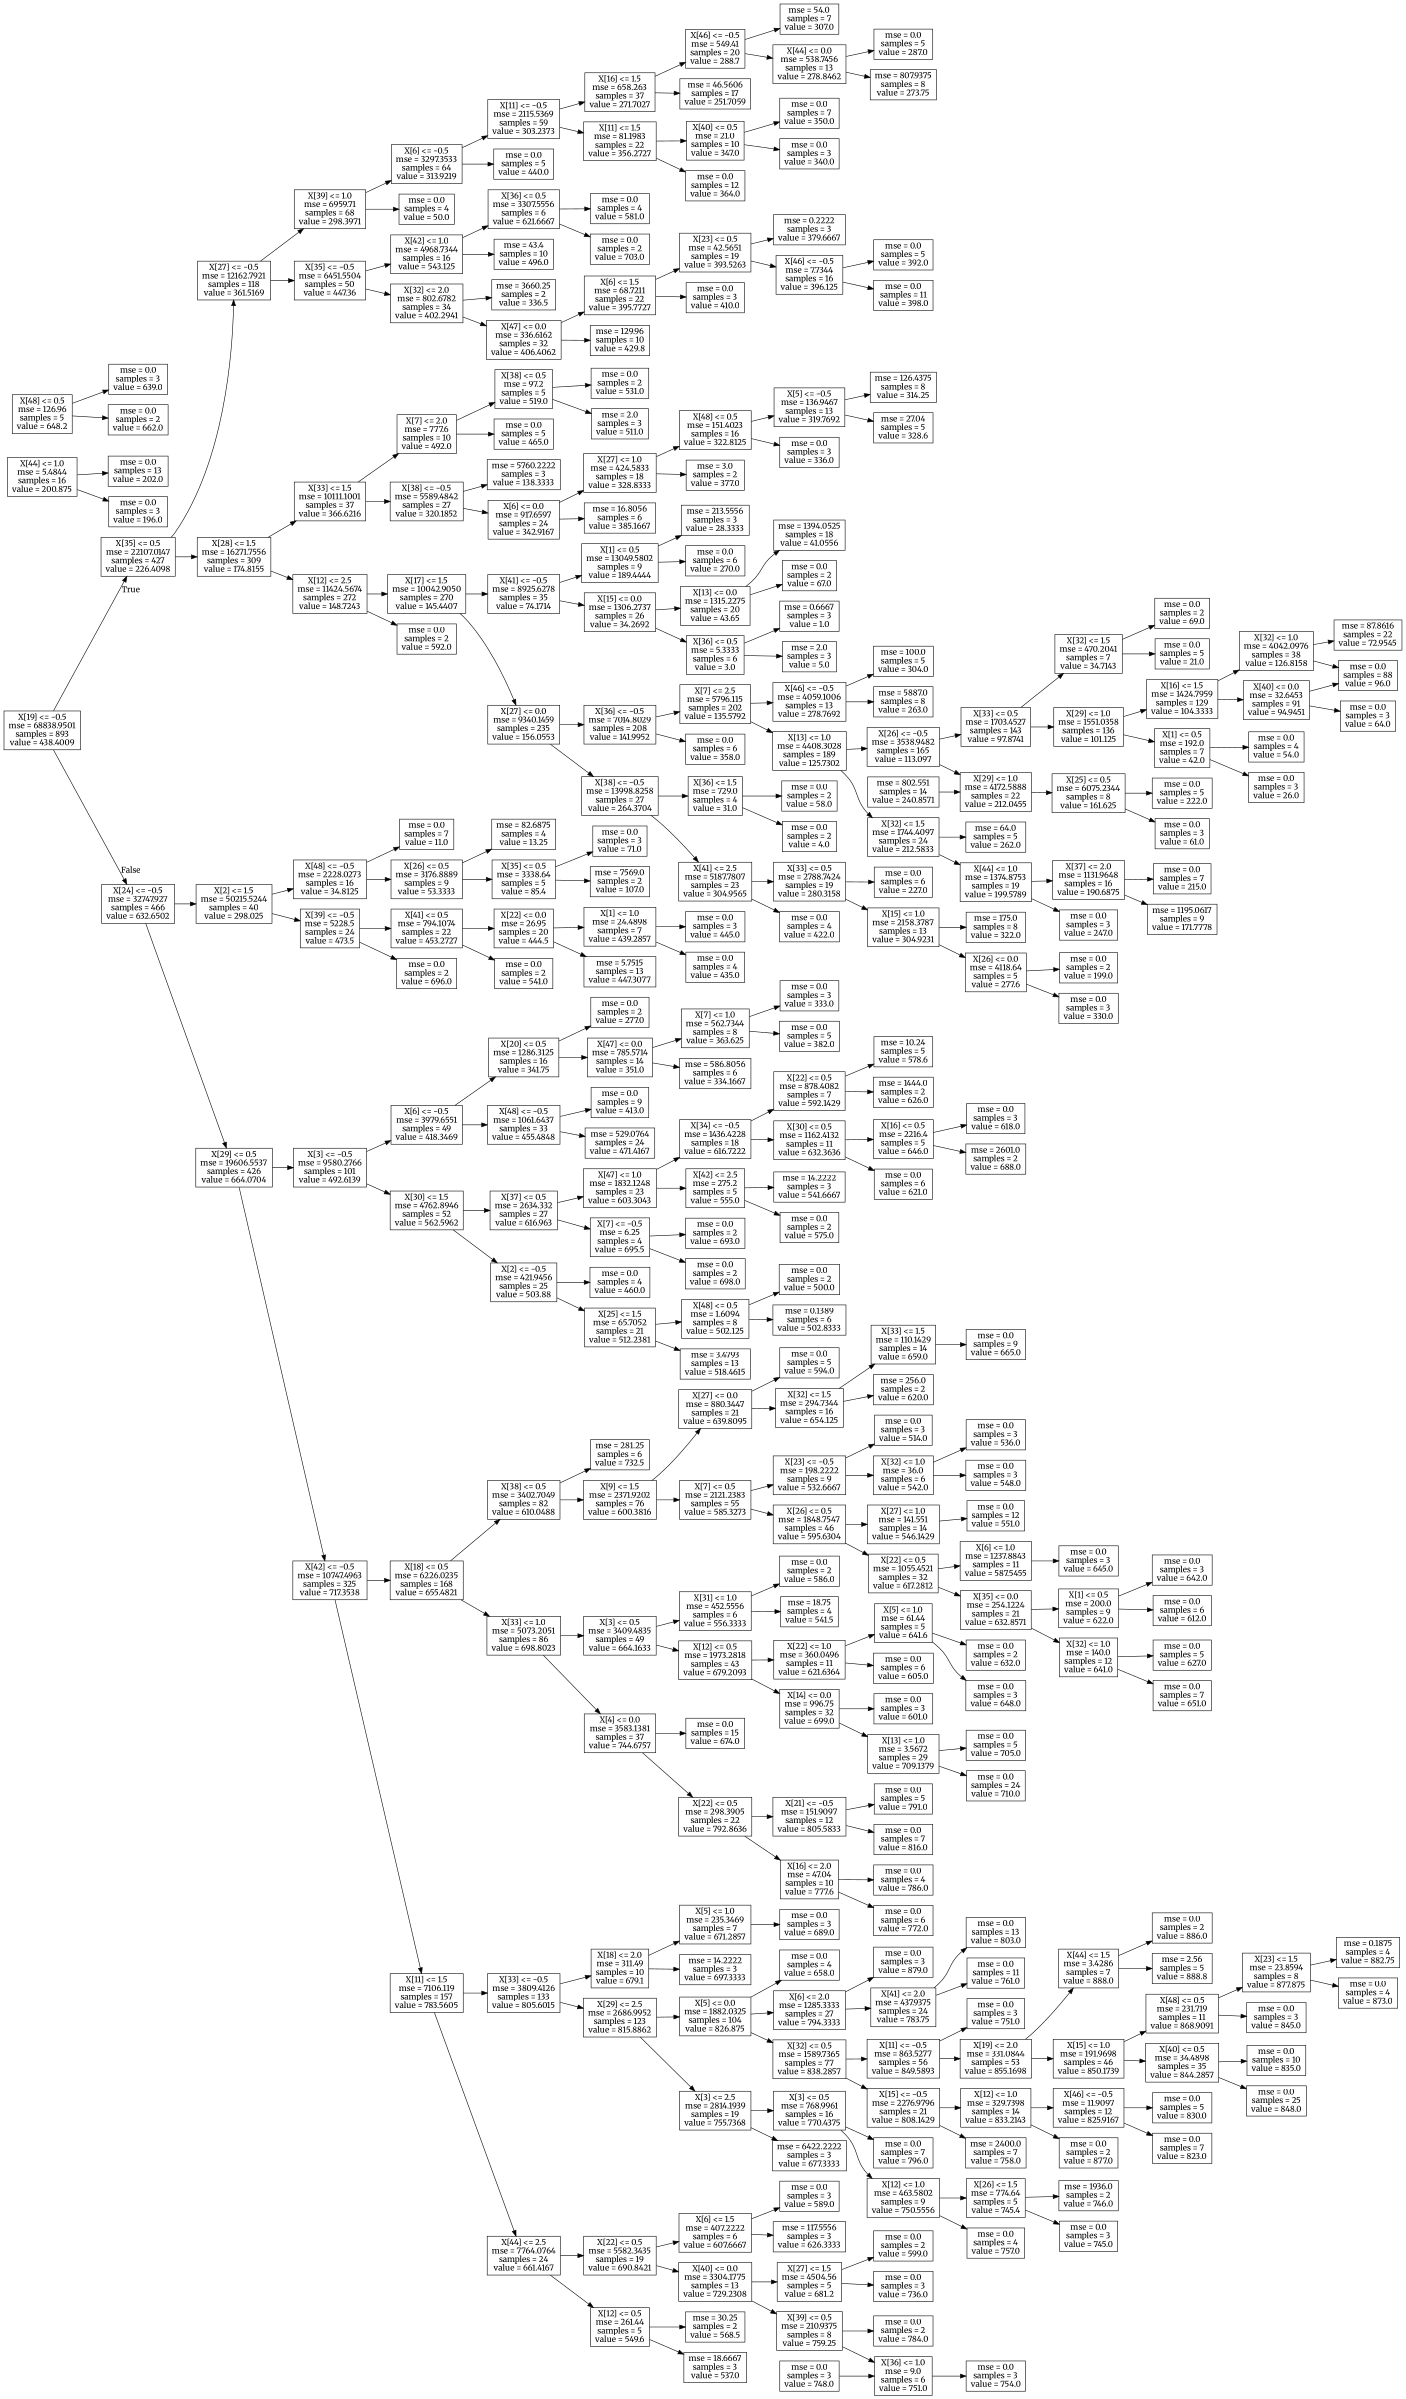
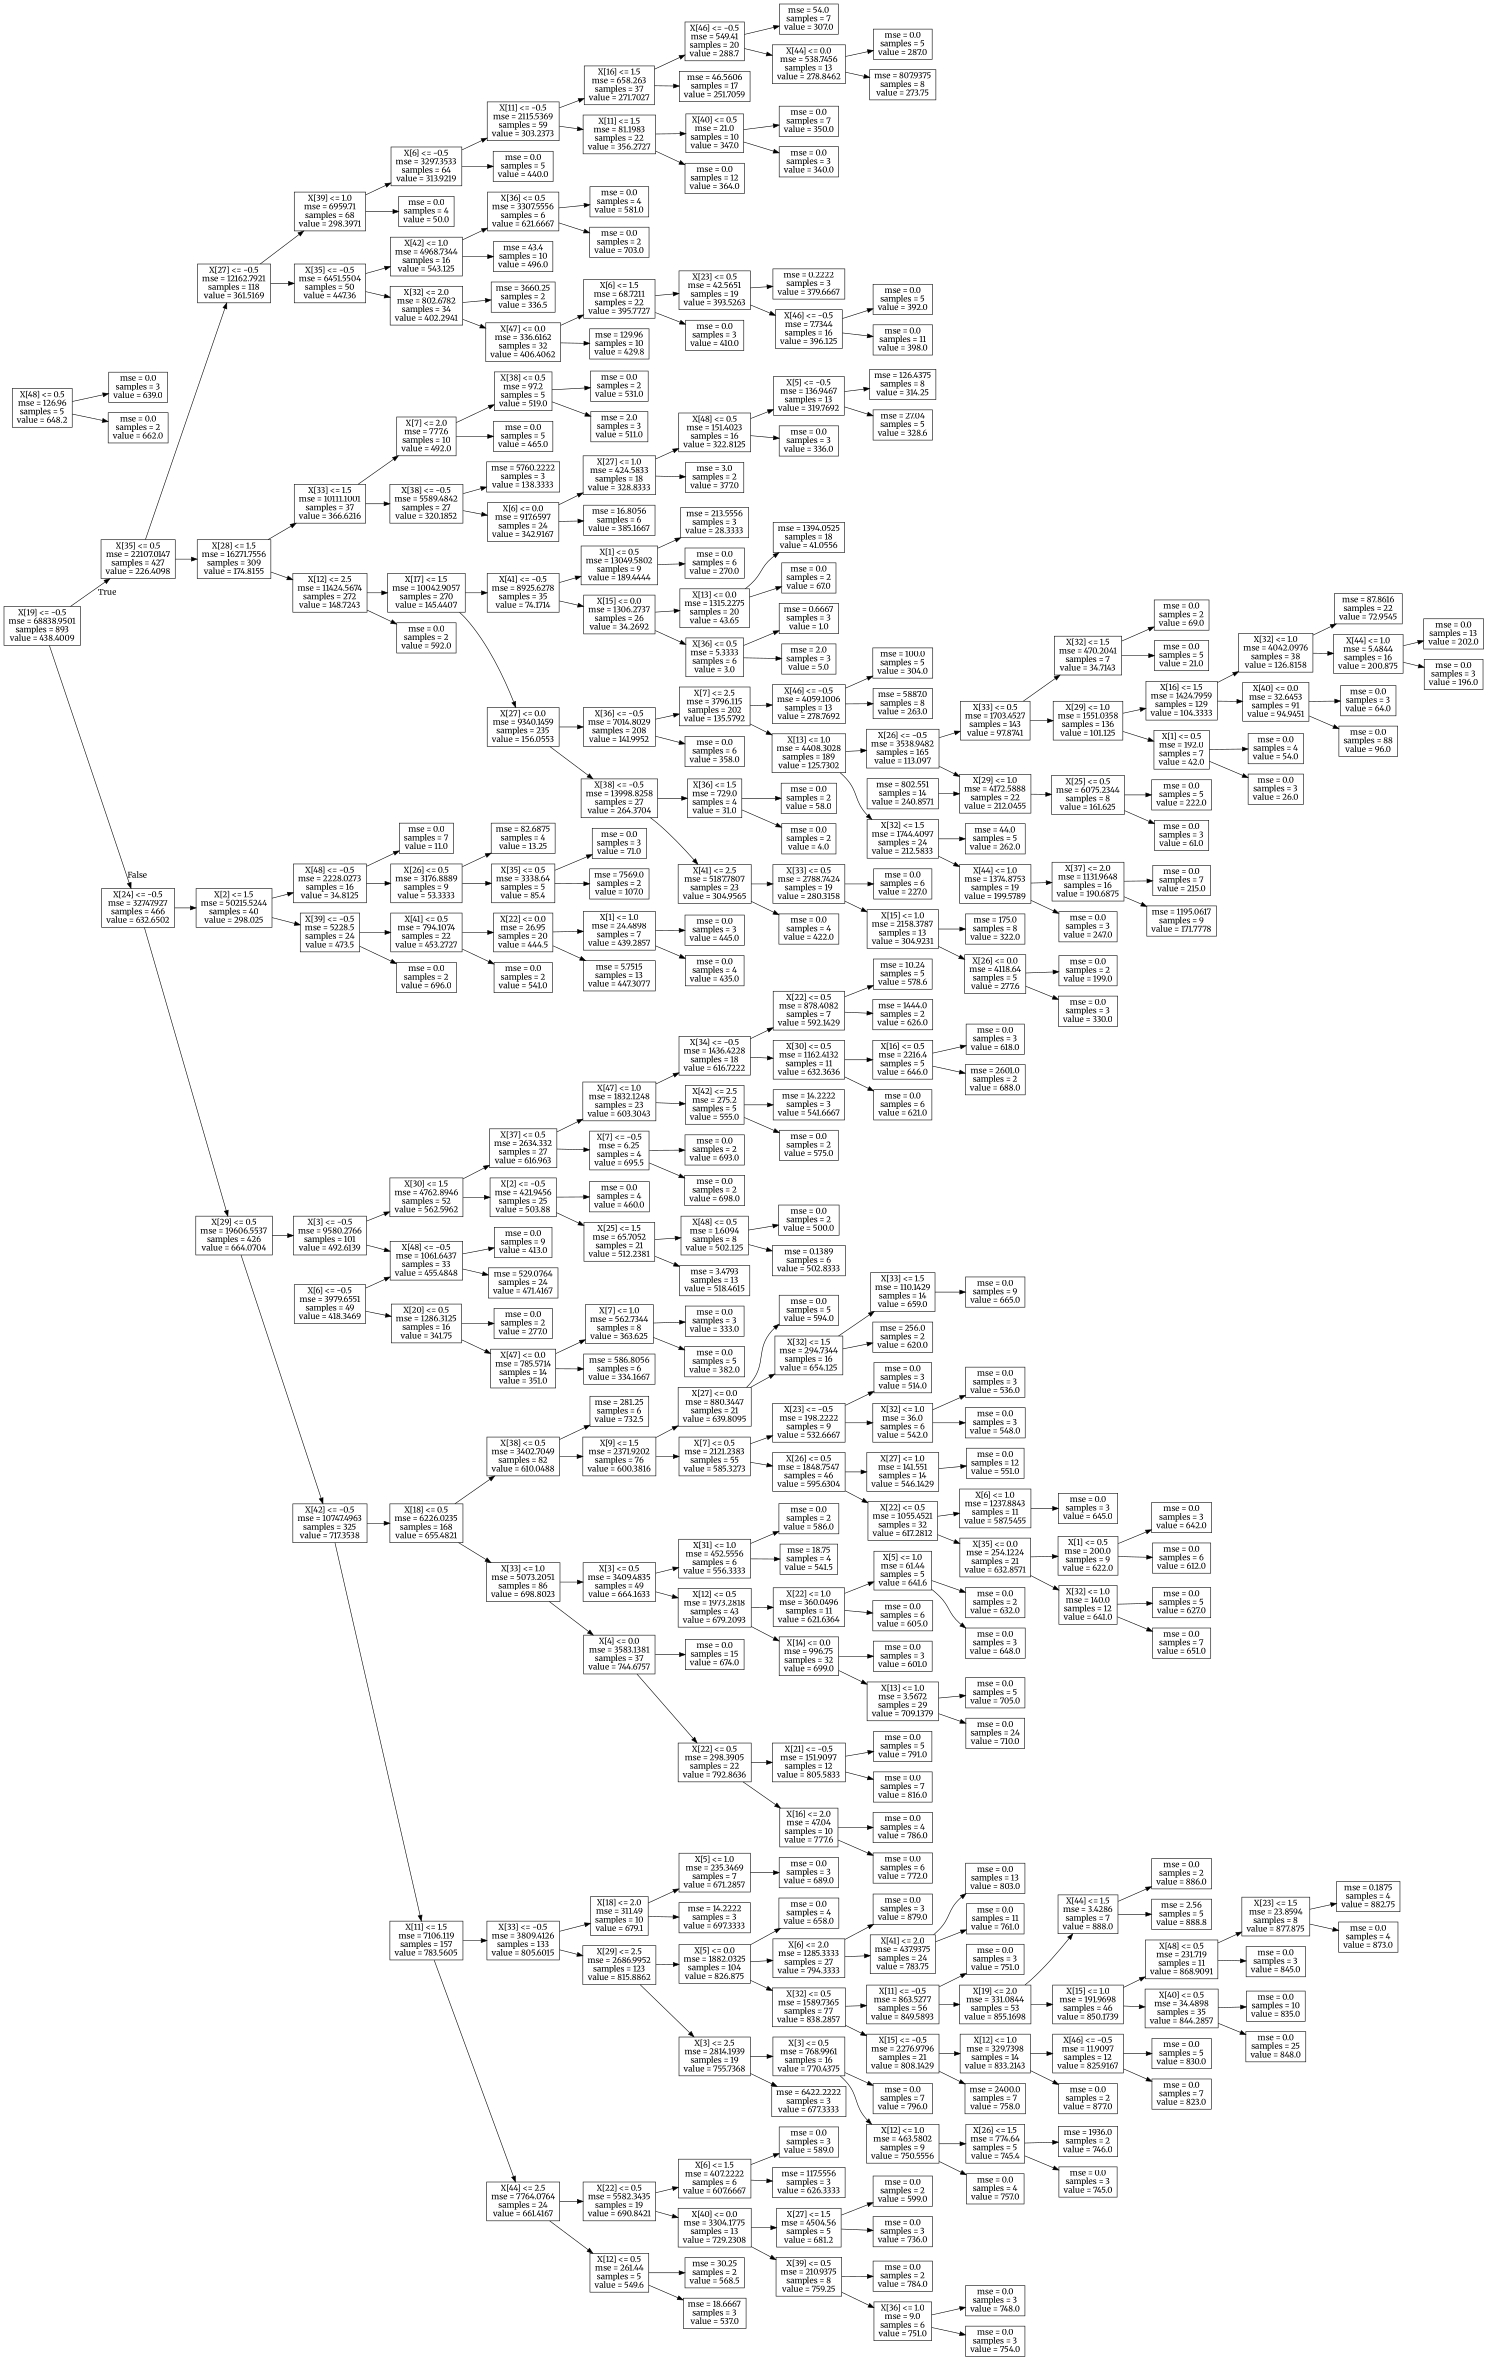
(427, 594) -> (426, 593)
(1323, 664) -> (1320, 653)
(715, 704) -> (715, 706)
(996, 837) -> (995, 839)
(376, 1147) -> (375, 1247)
(854, 2376) -> (946, 2312)
